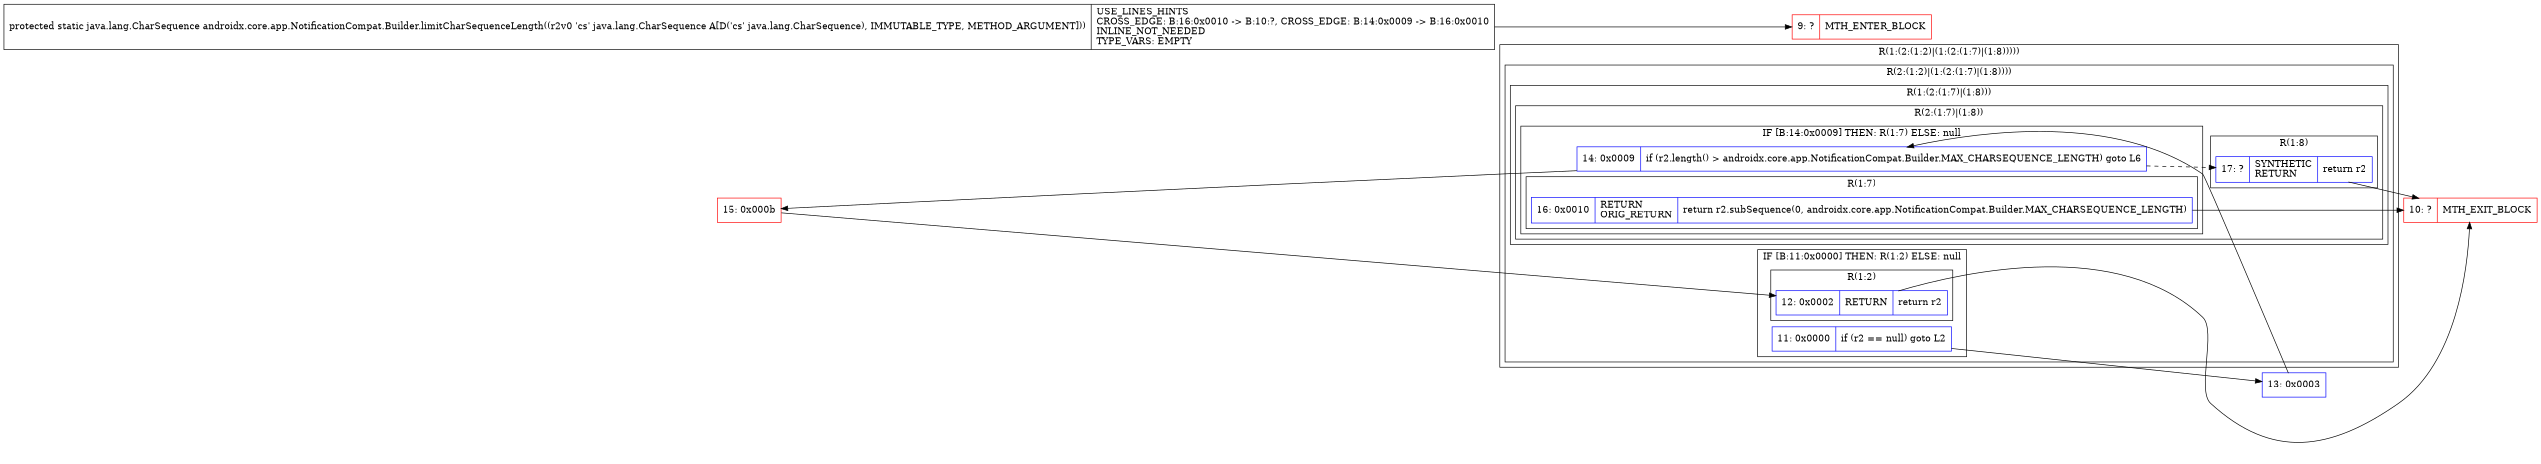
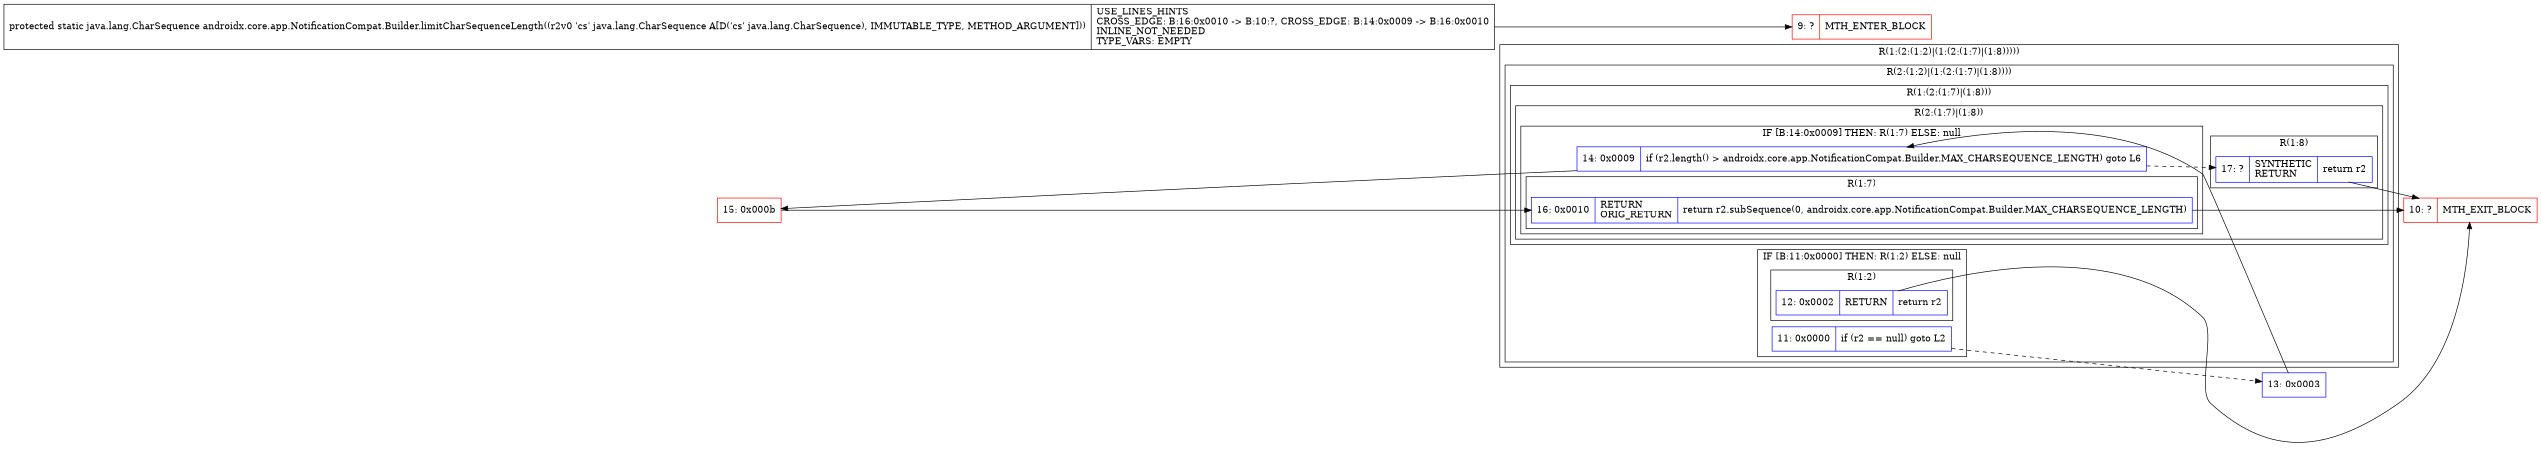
(1275, 254) -> (1153, 210)
(2164, 371) -> (2164, 371)
